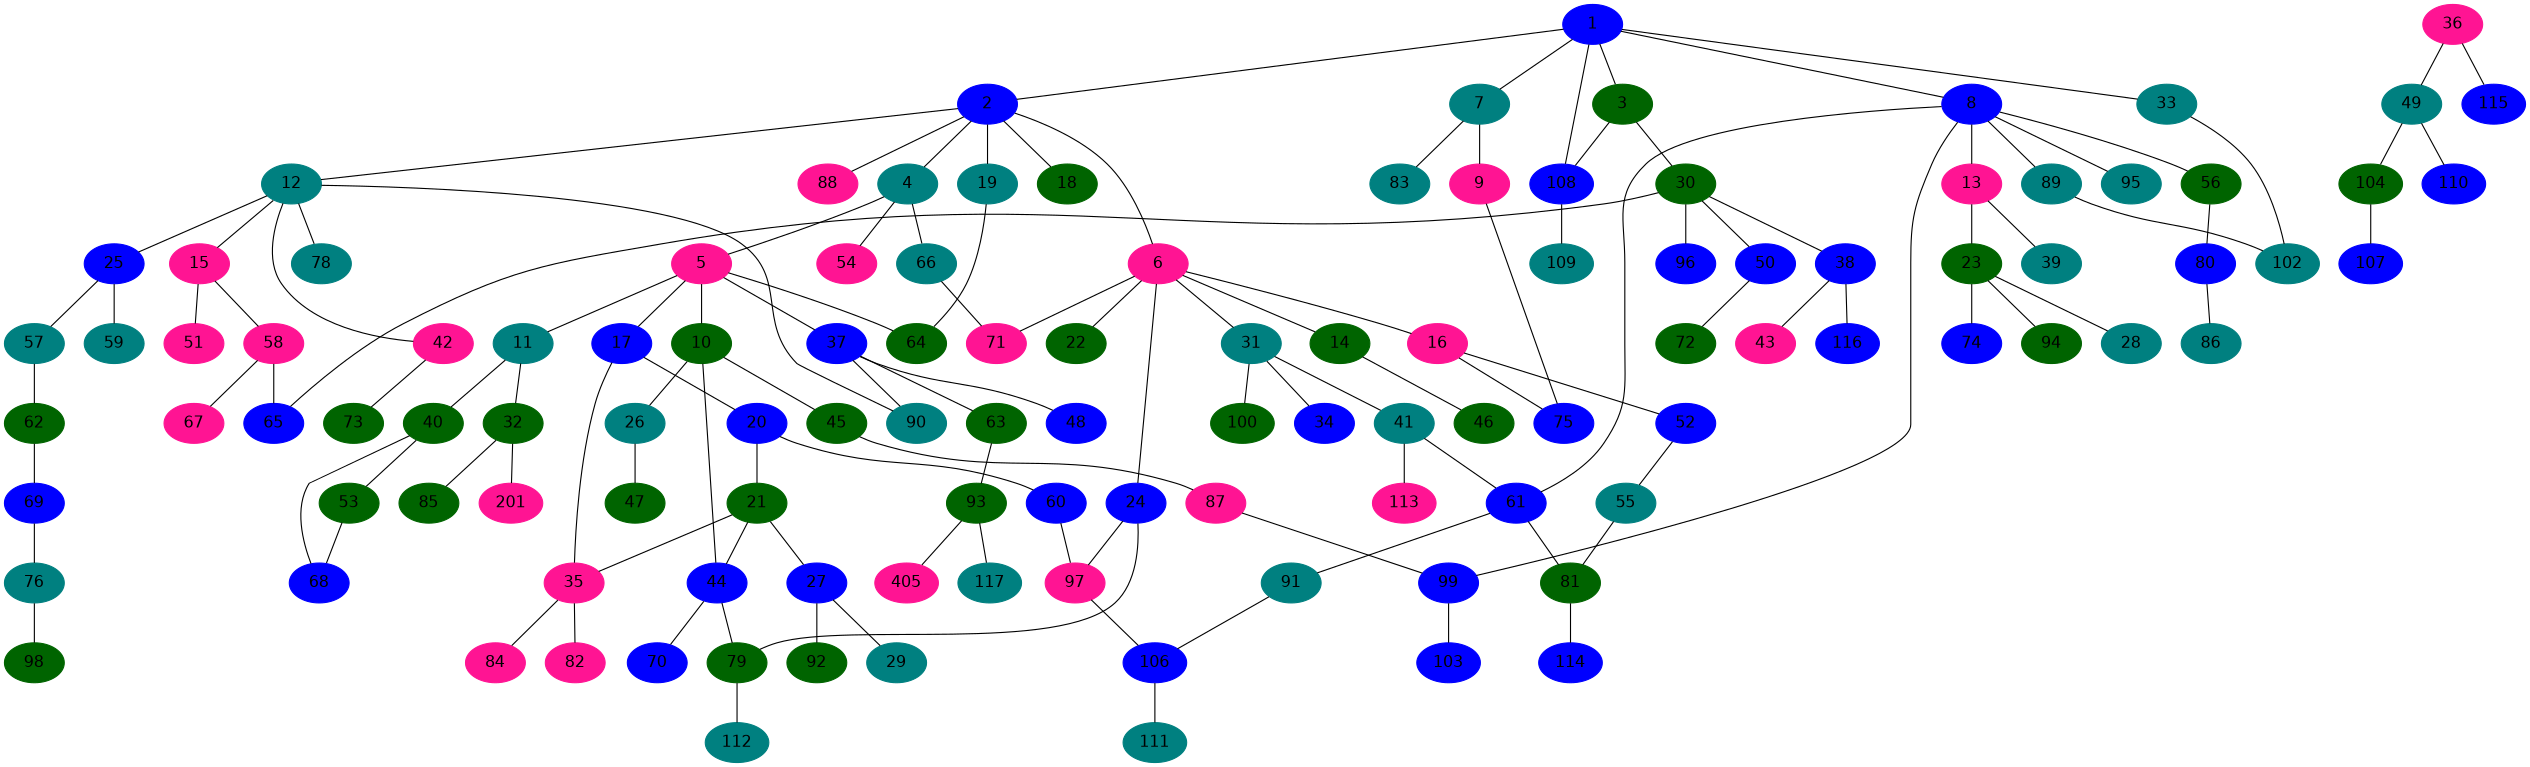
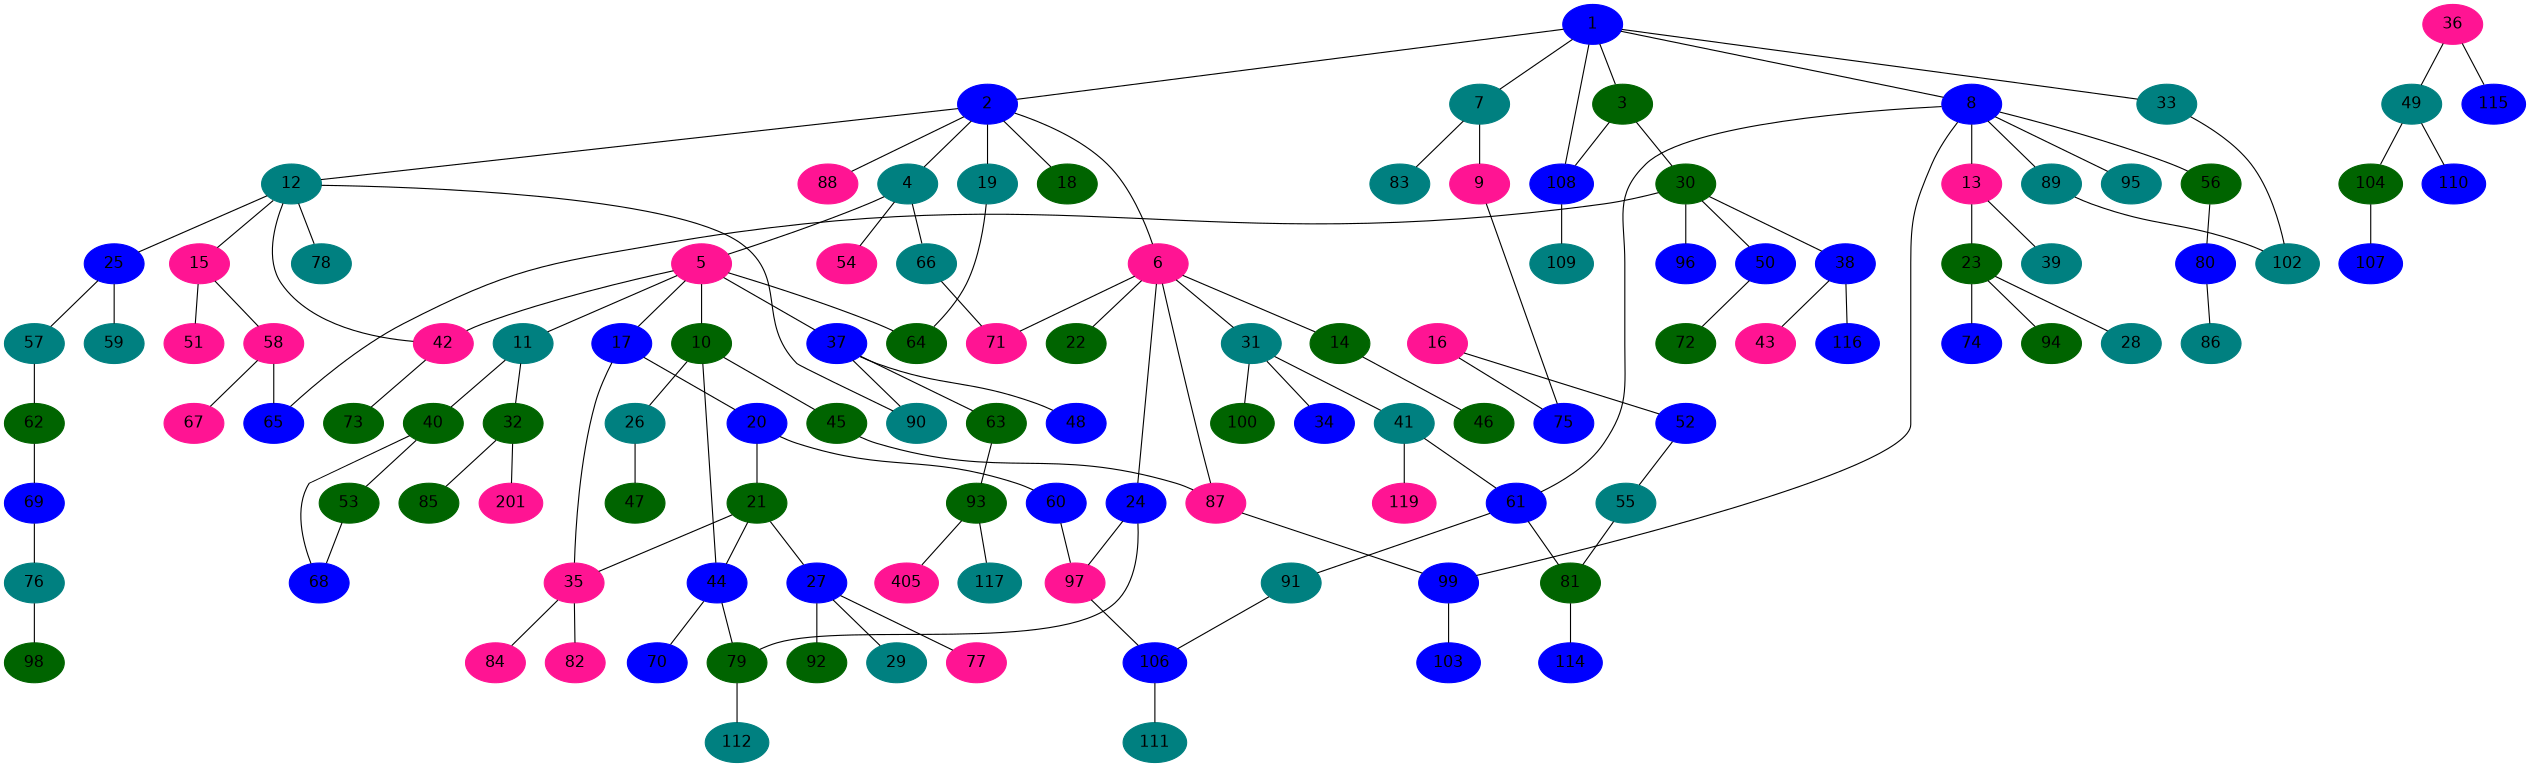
none -> (569, 297)
(1299, 301) -> (1186, 384)
(1404, 503) -> (1404, 503)
none -> (976, 663)
